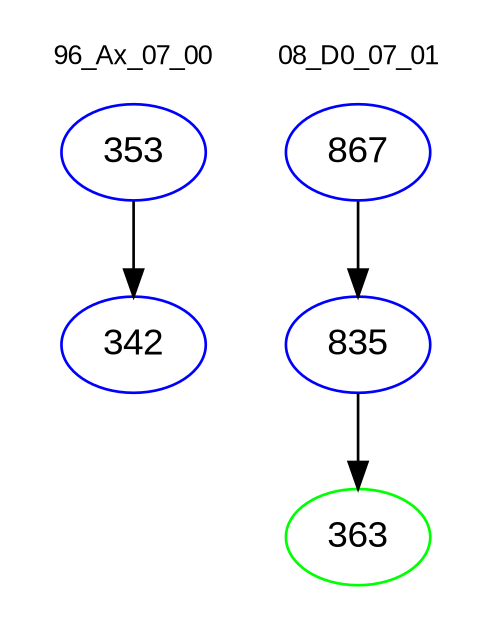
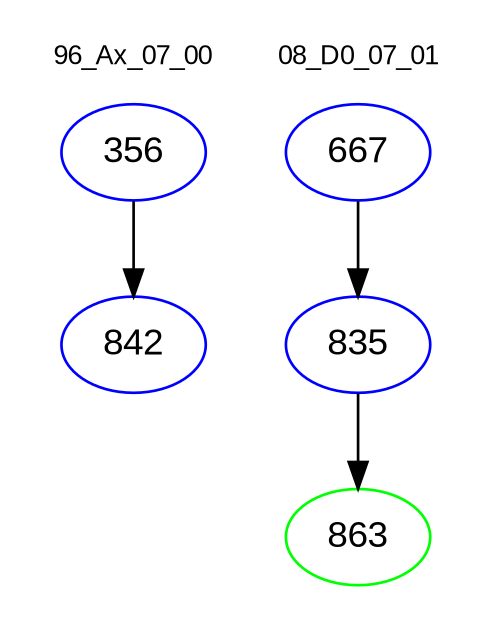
(134, 152) -> (134, 152)
(358, 152) -> (358, 152)
(134, 345) -> (134, 345)
(358, 537) -> (358, 537)
